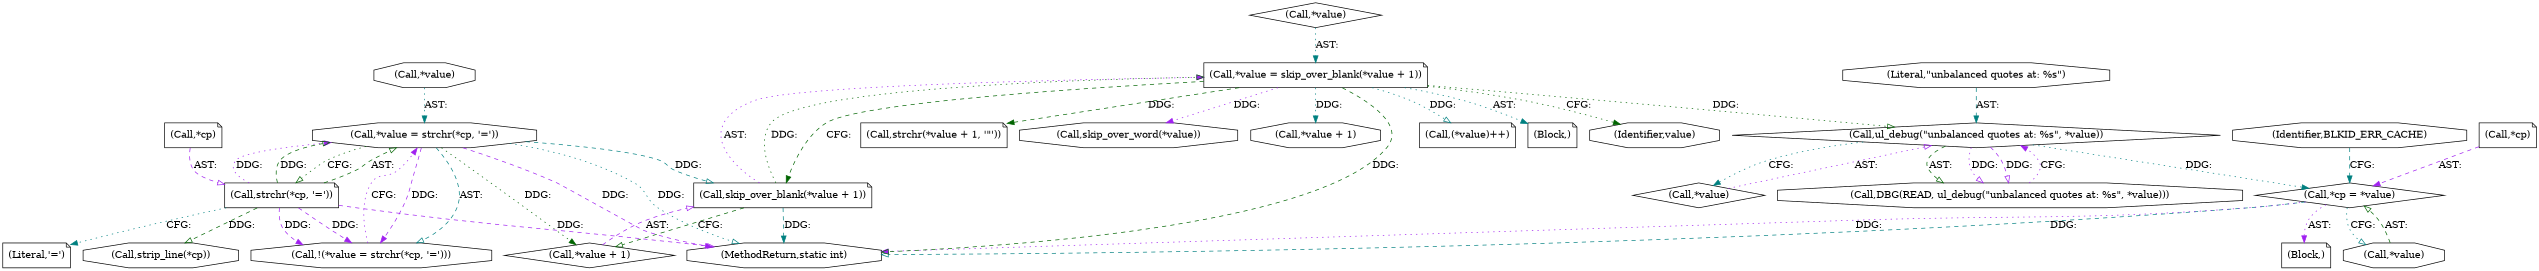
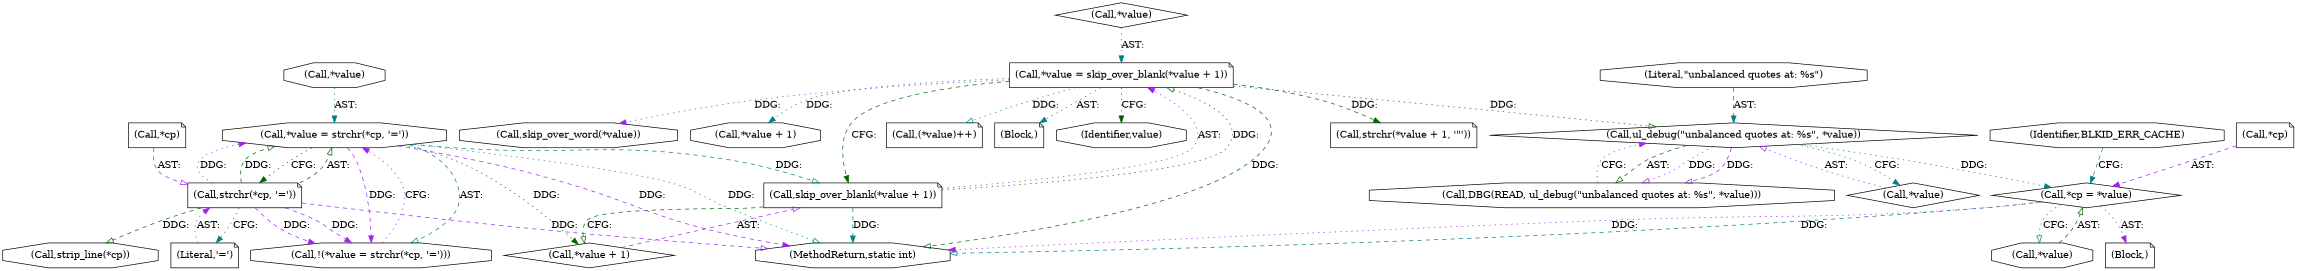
(332, 158) -> (288, 162)
none -> (195, 226)
